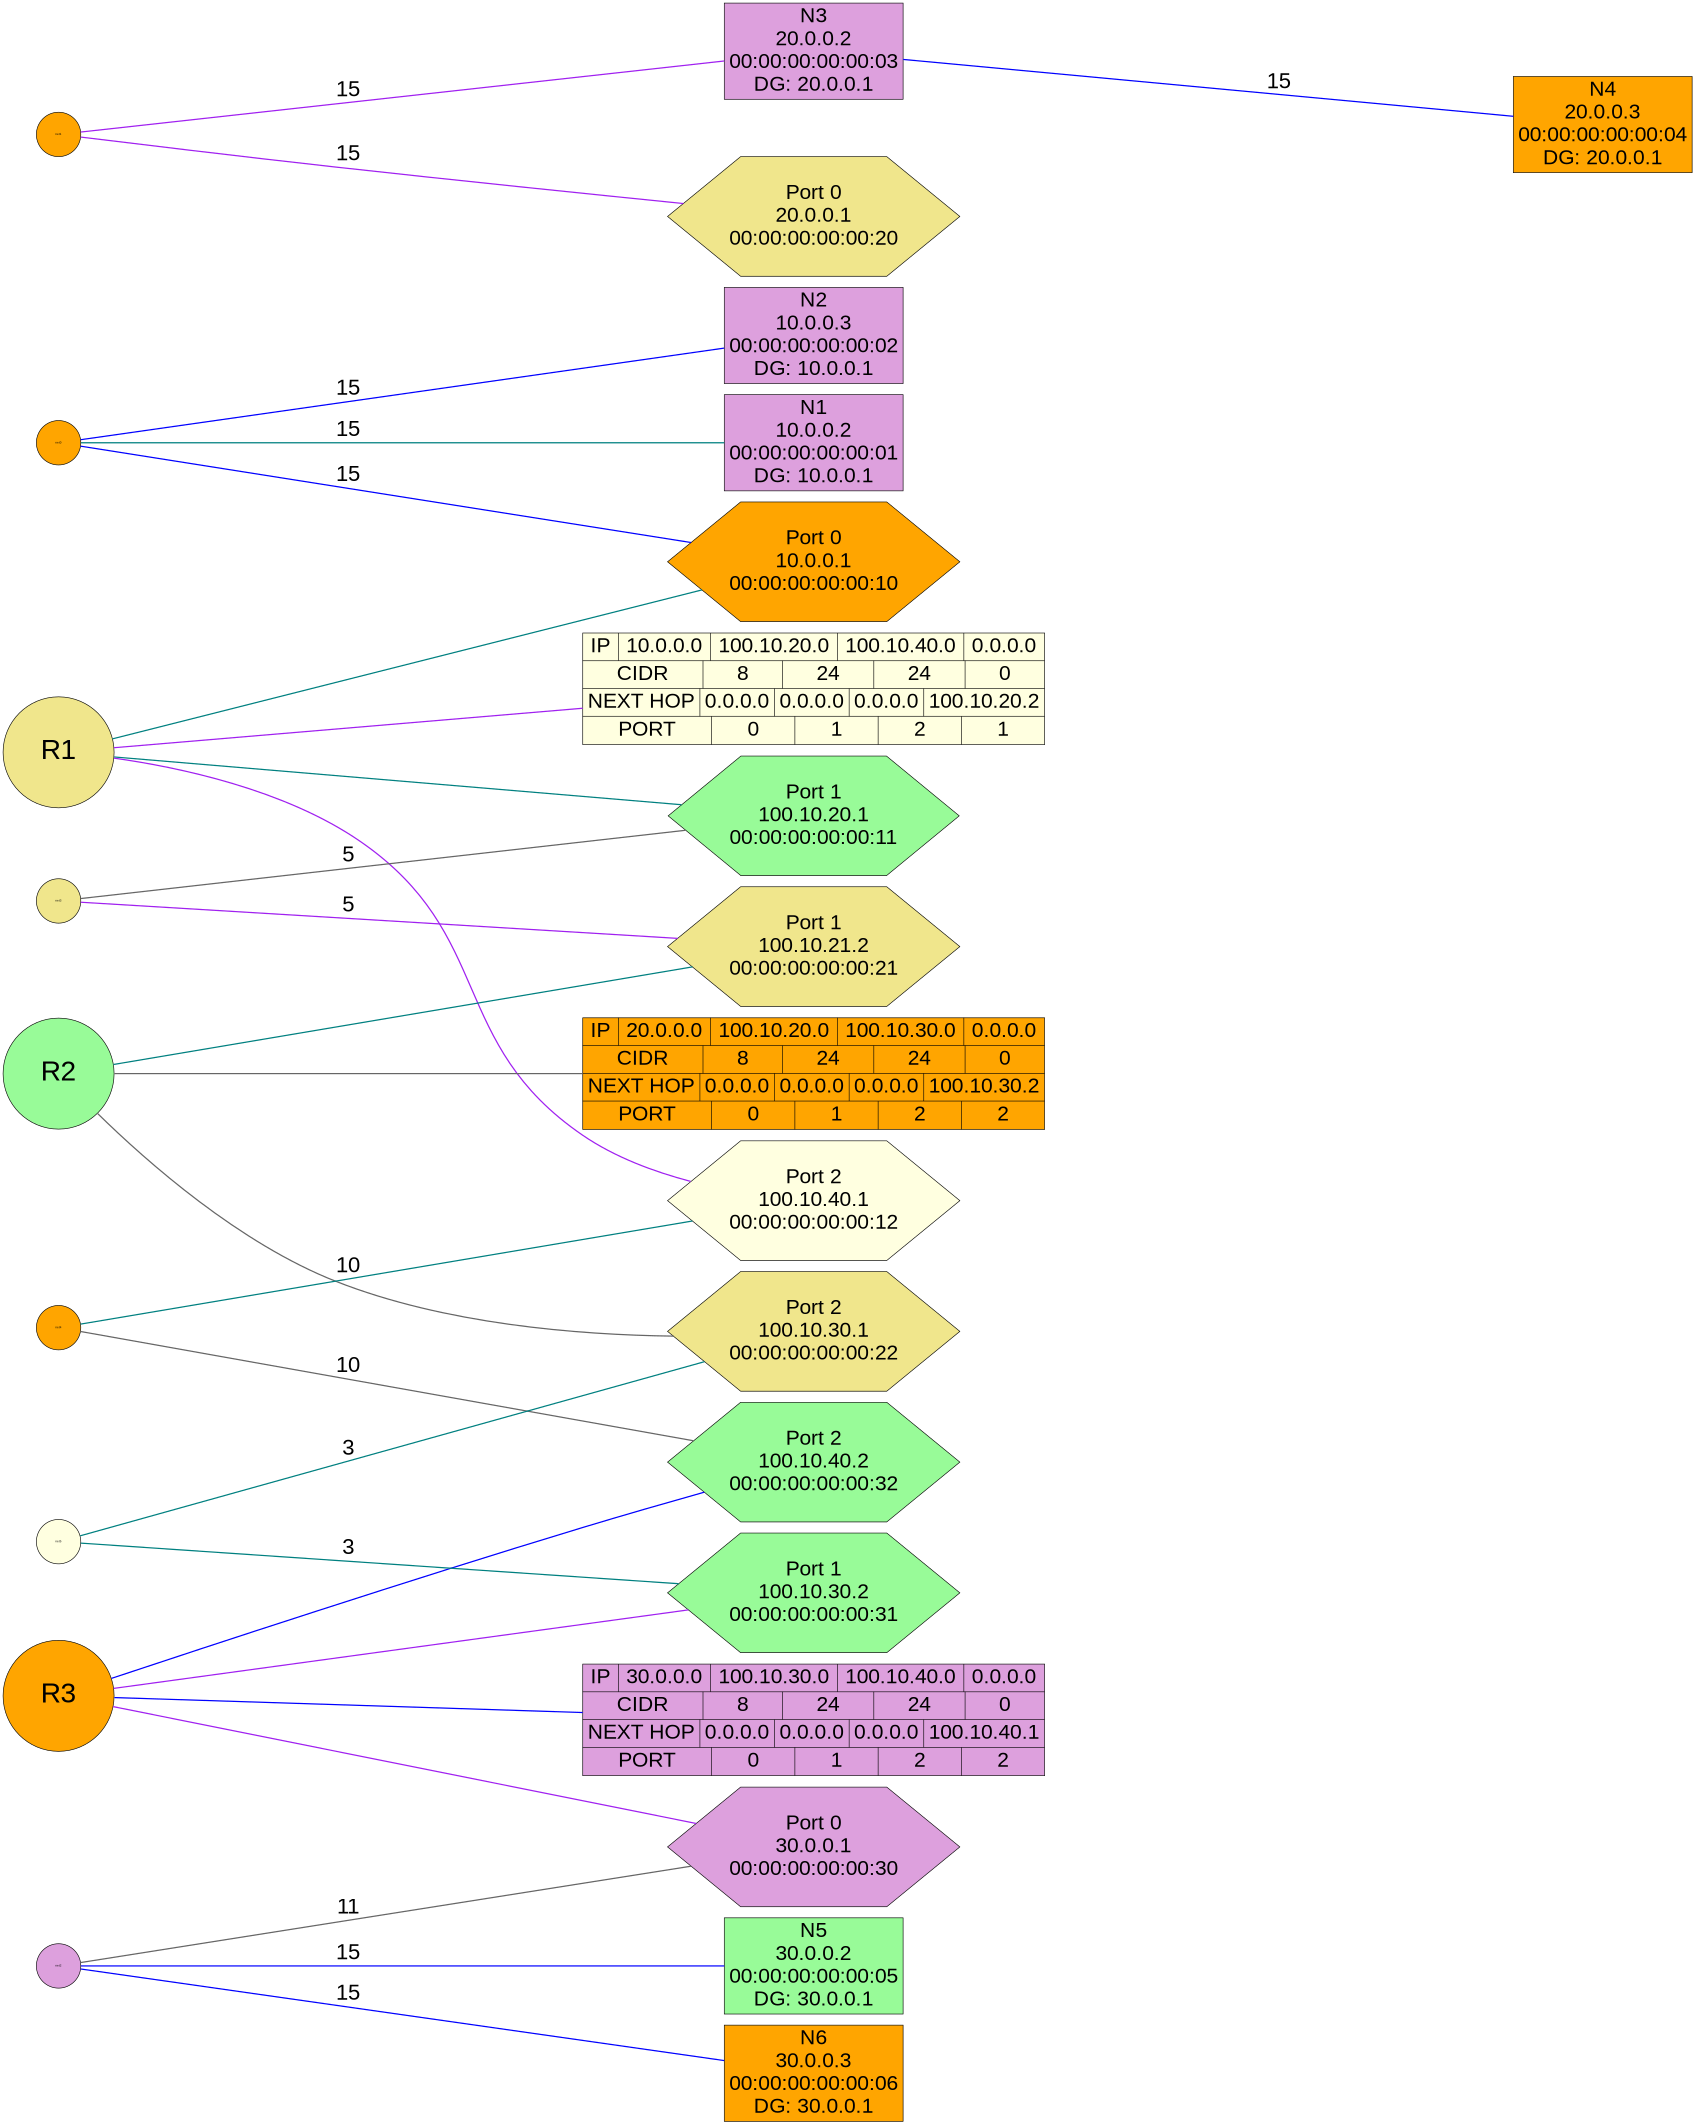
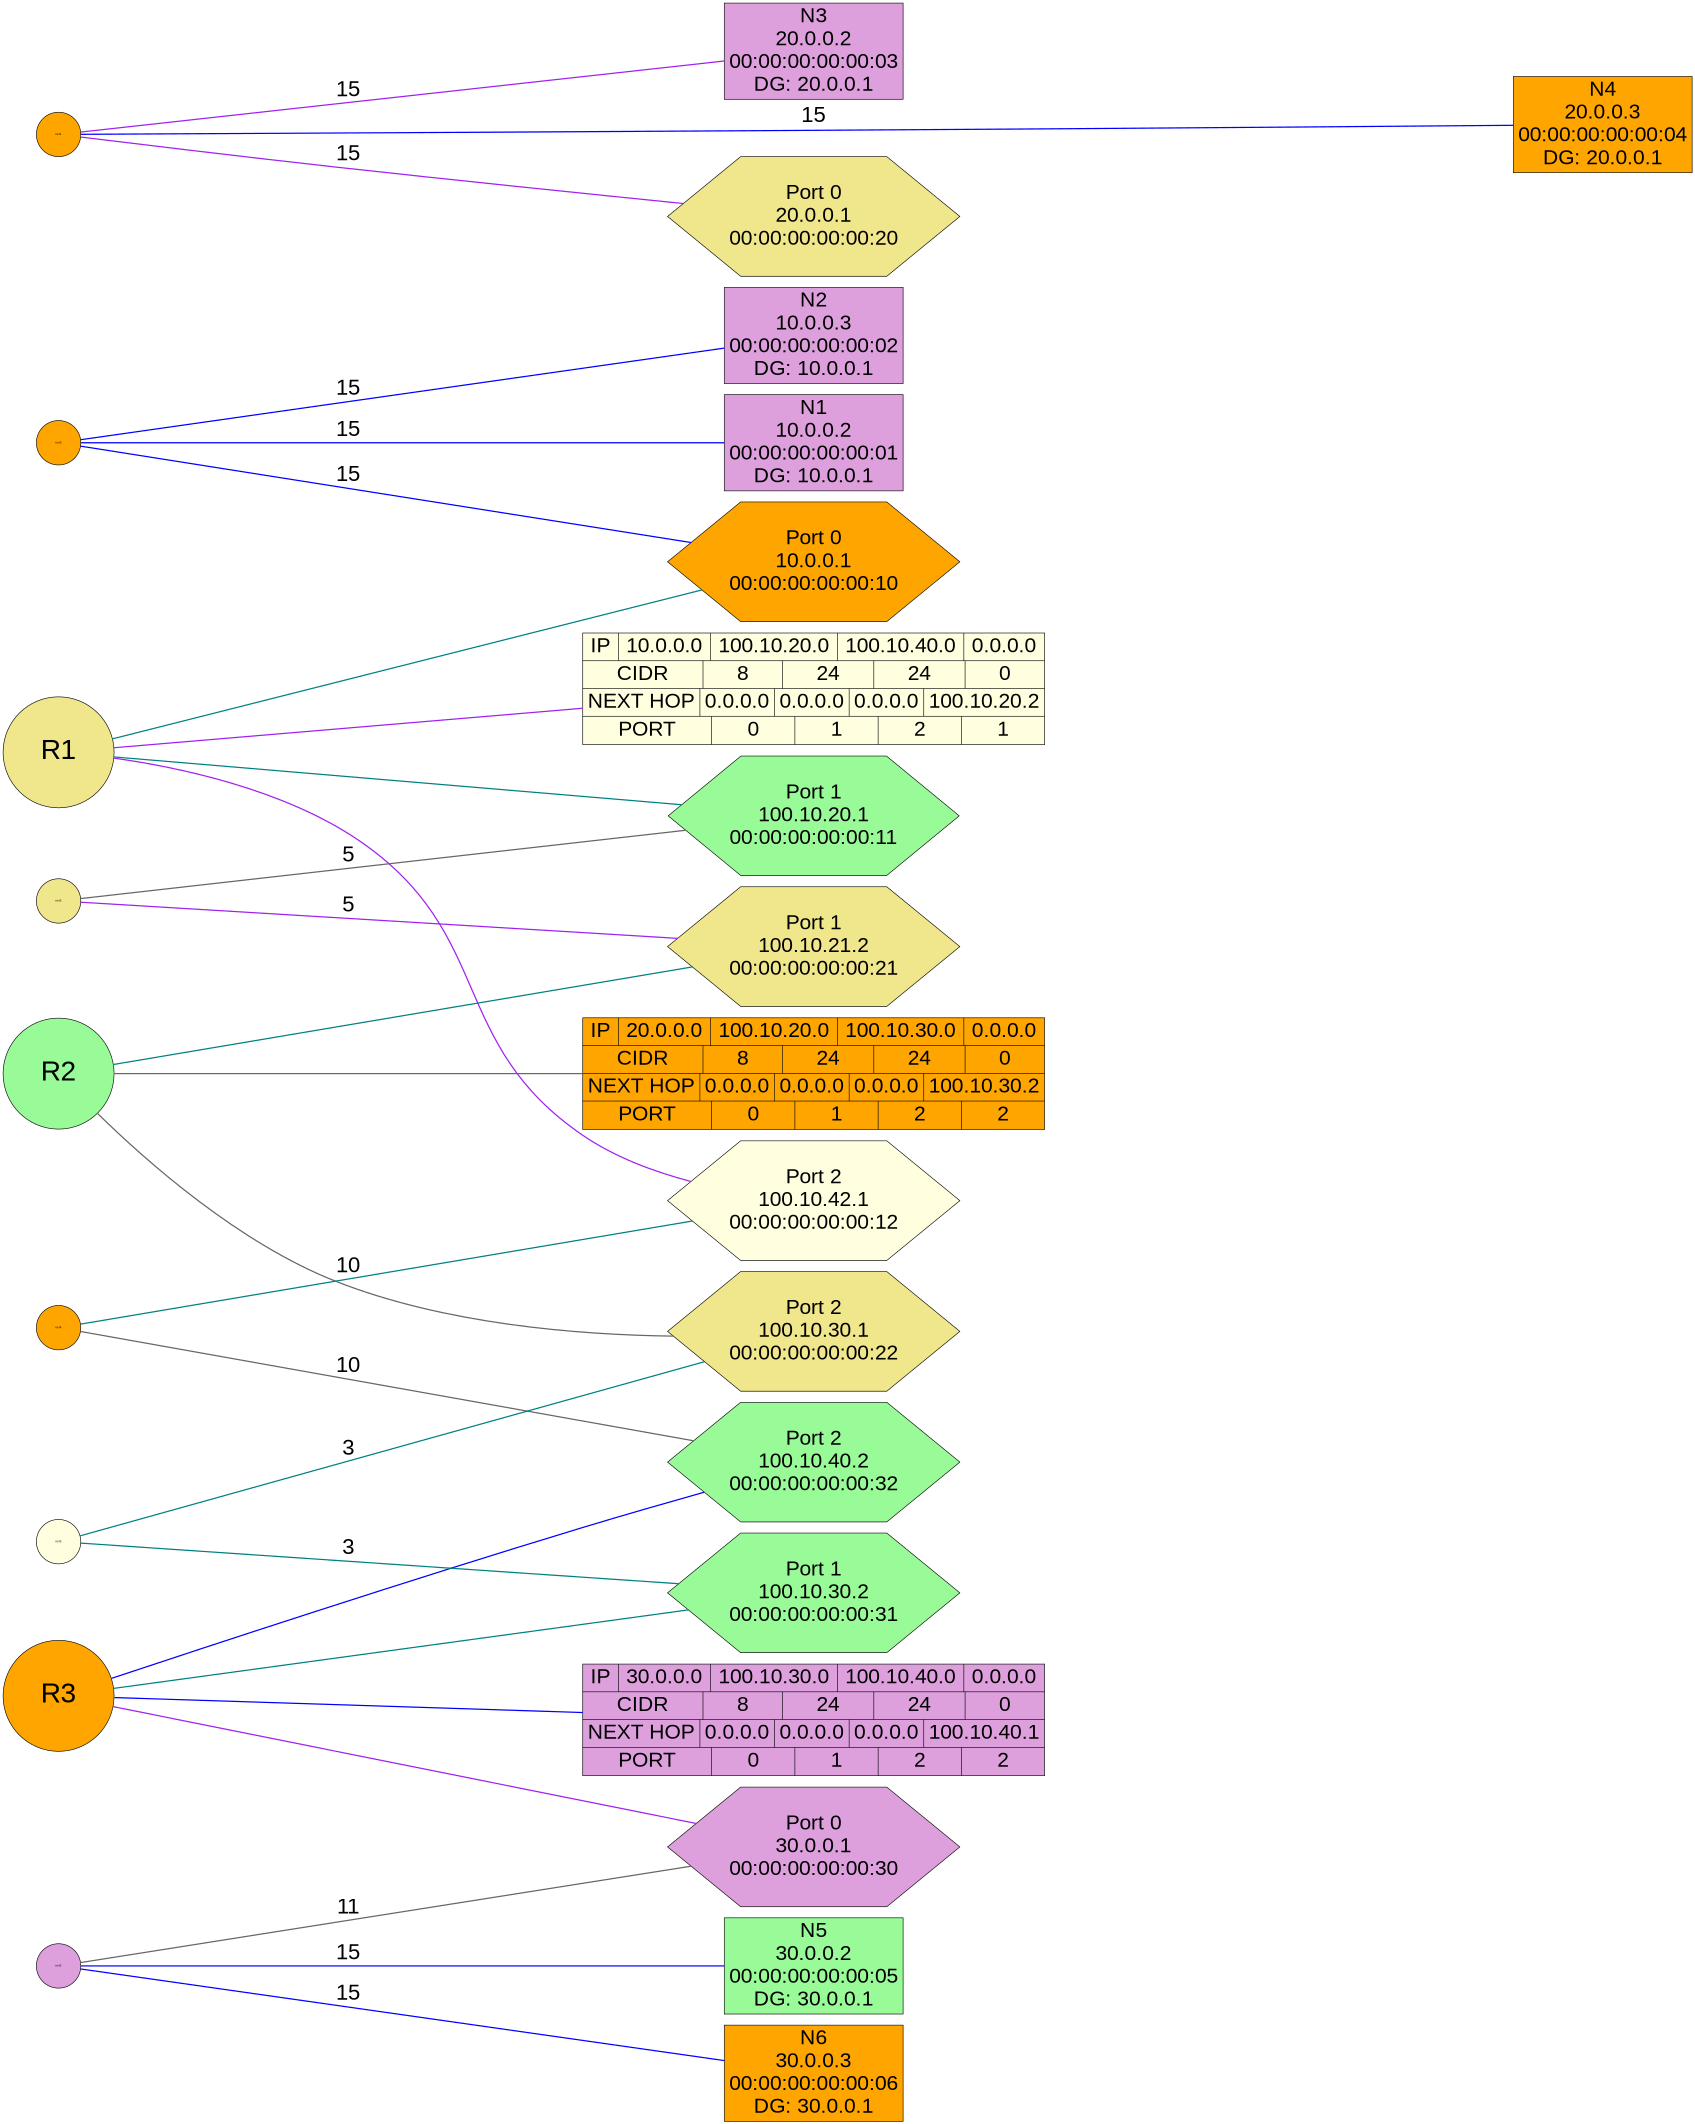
(1208, 88) -> (797, 130)
(403, 443) -> (403, 443)
(814, 1201) -> (814, 1201)
(401, 1649) -> (401, 1649)
